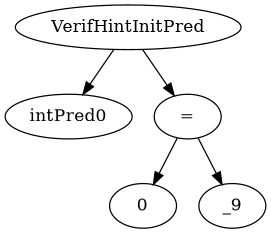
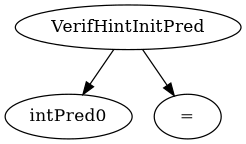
(143, 206) -> none
(232, 206) -> none
